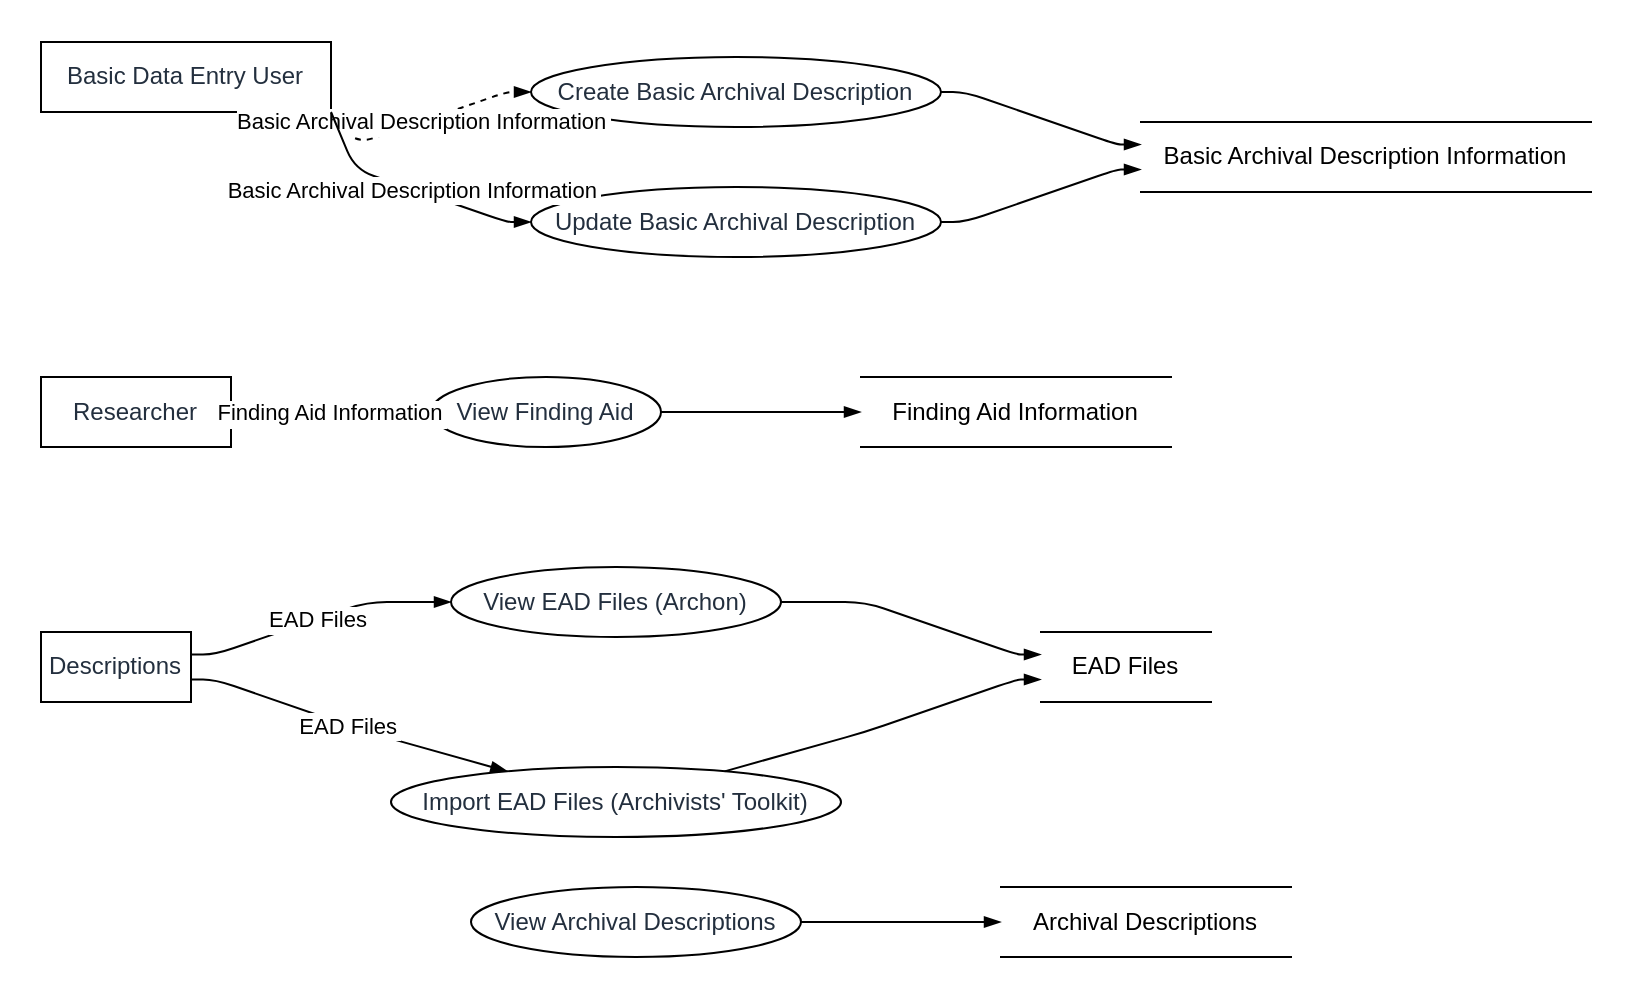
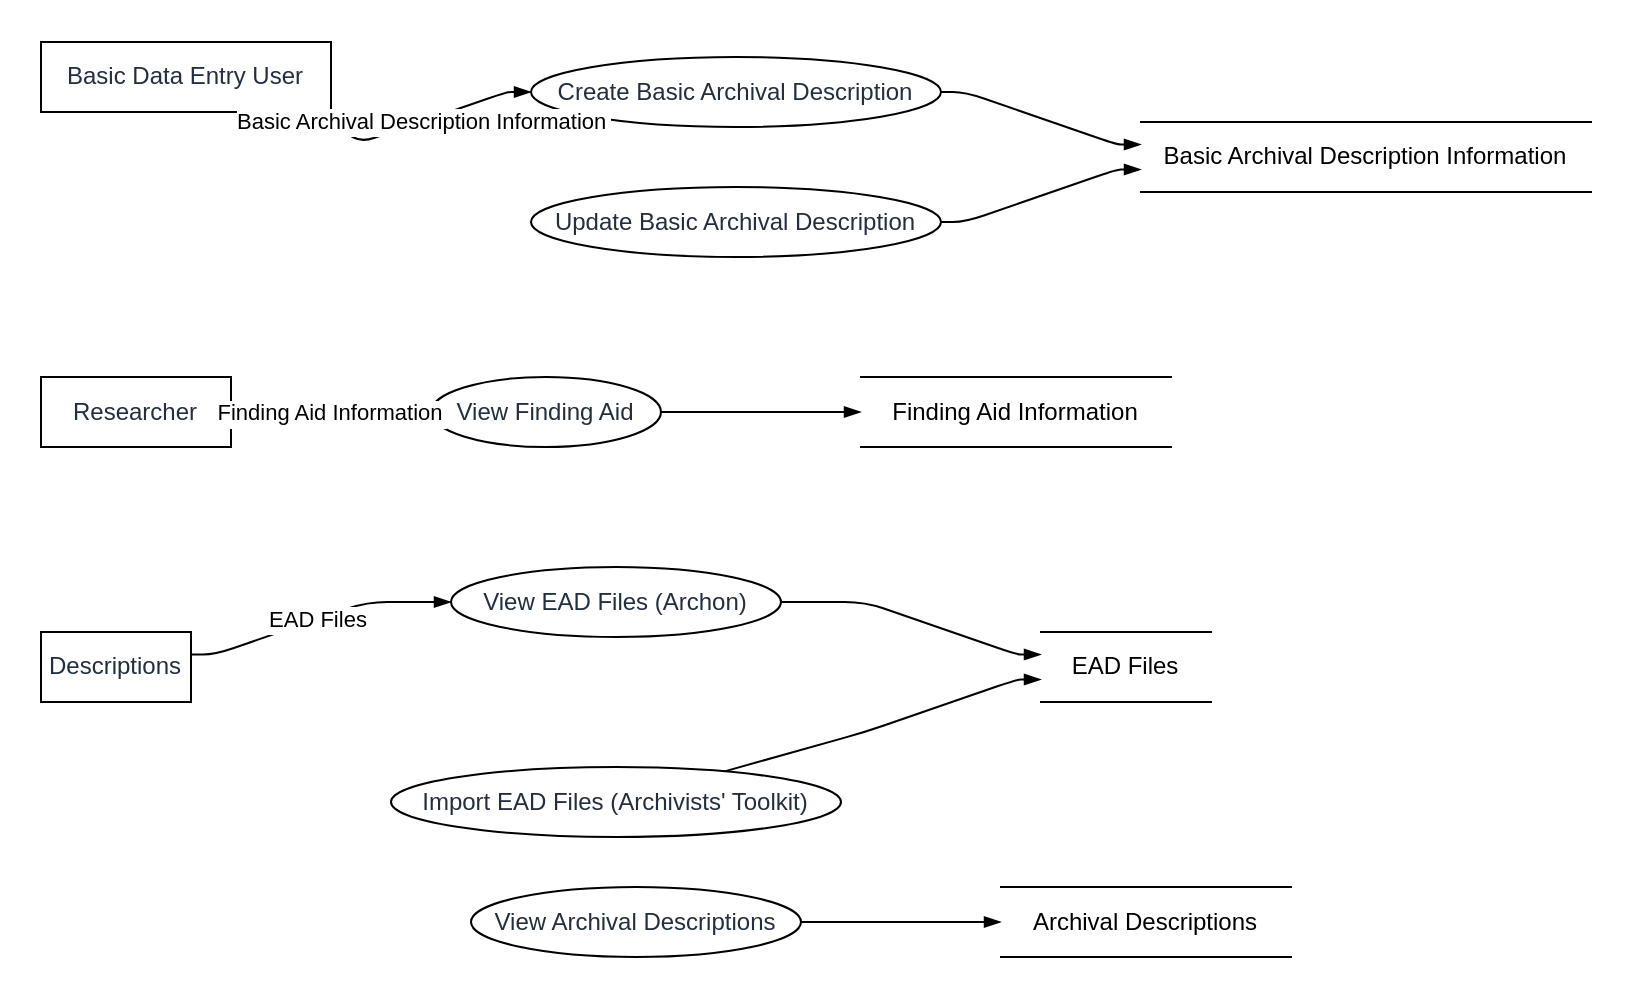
(481, 101) -> (481, 101)
(349, 155) -> none
(256, 694) -> none
